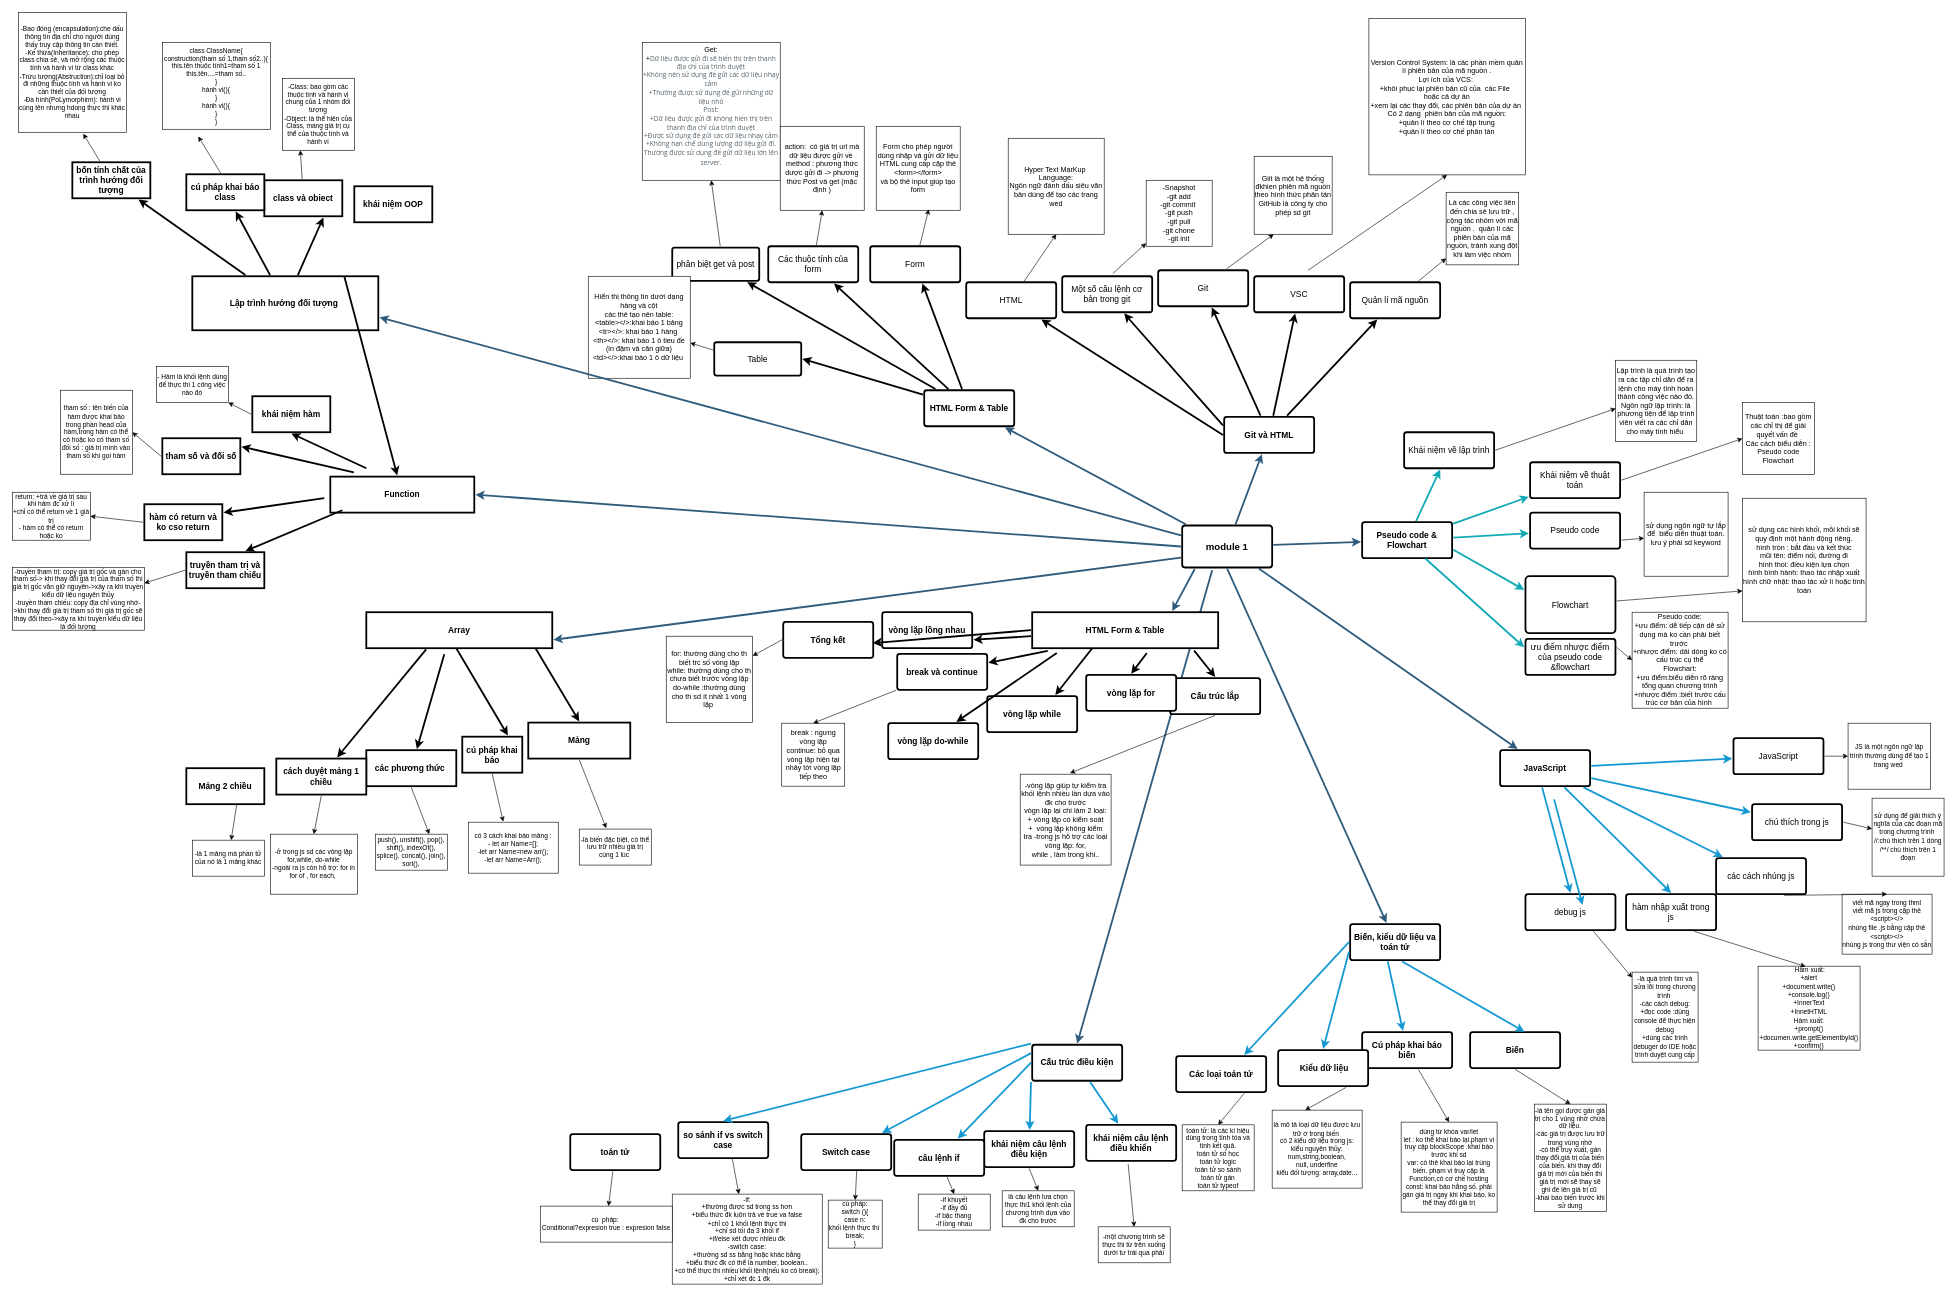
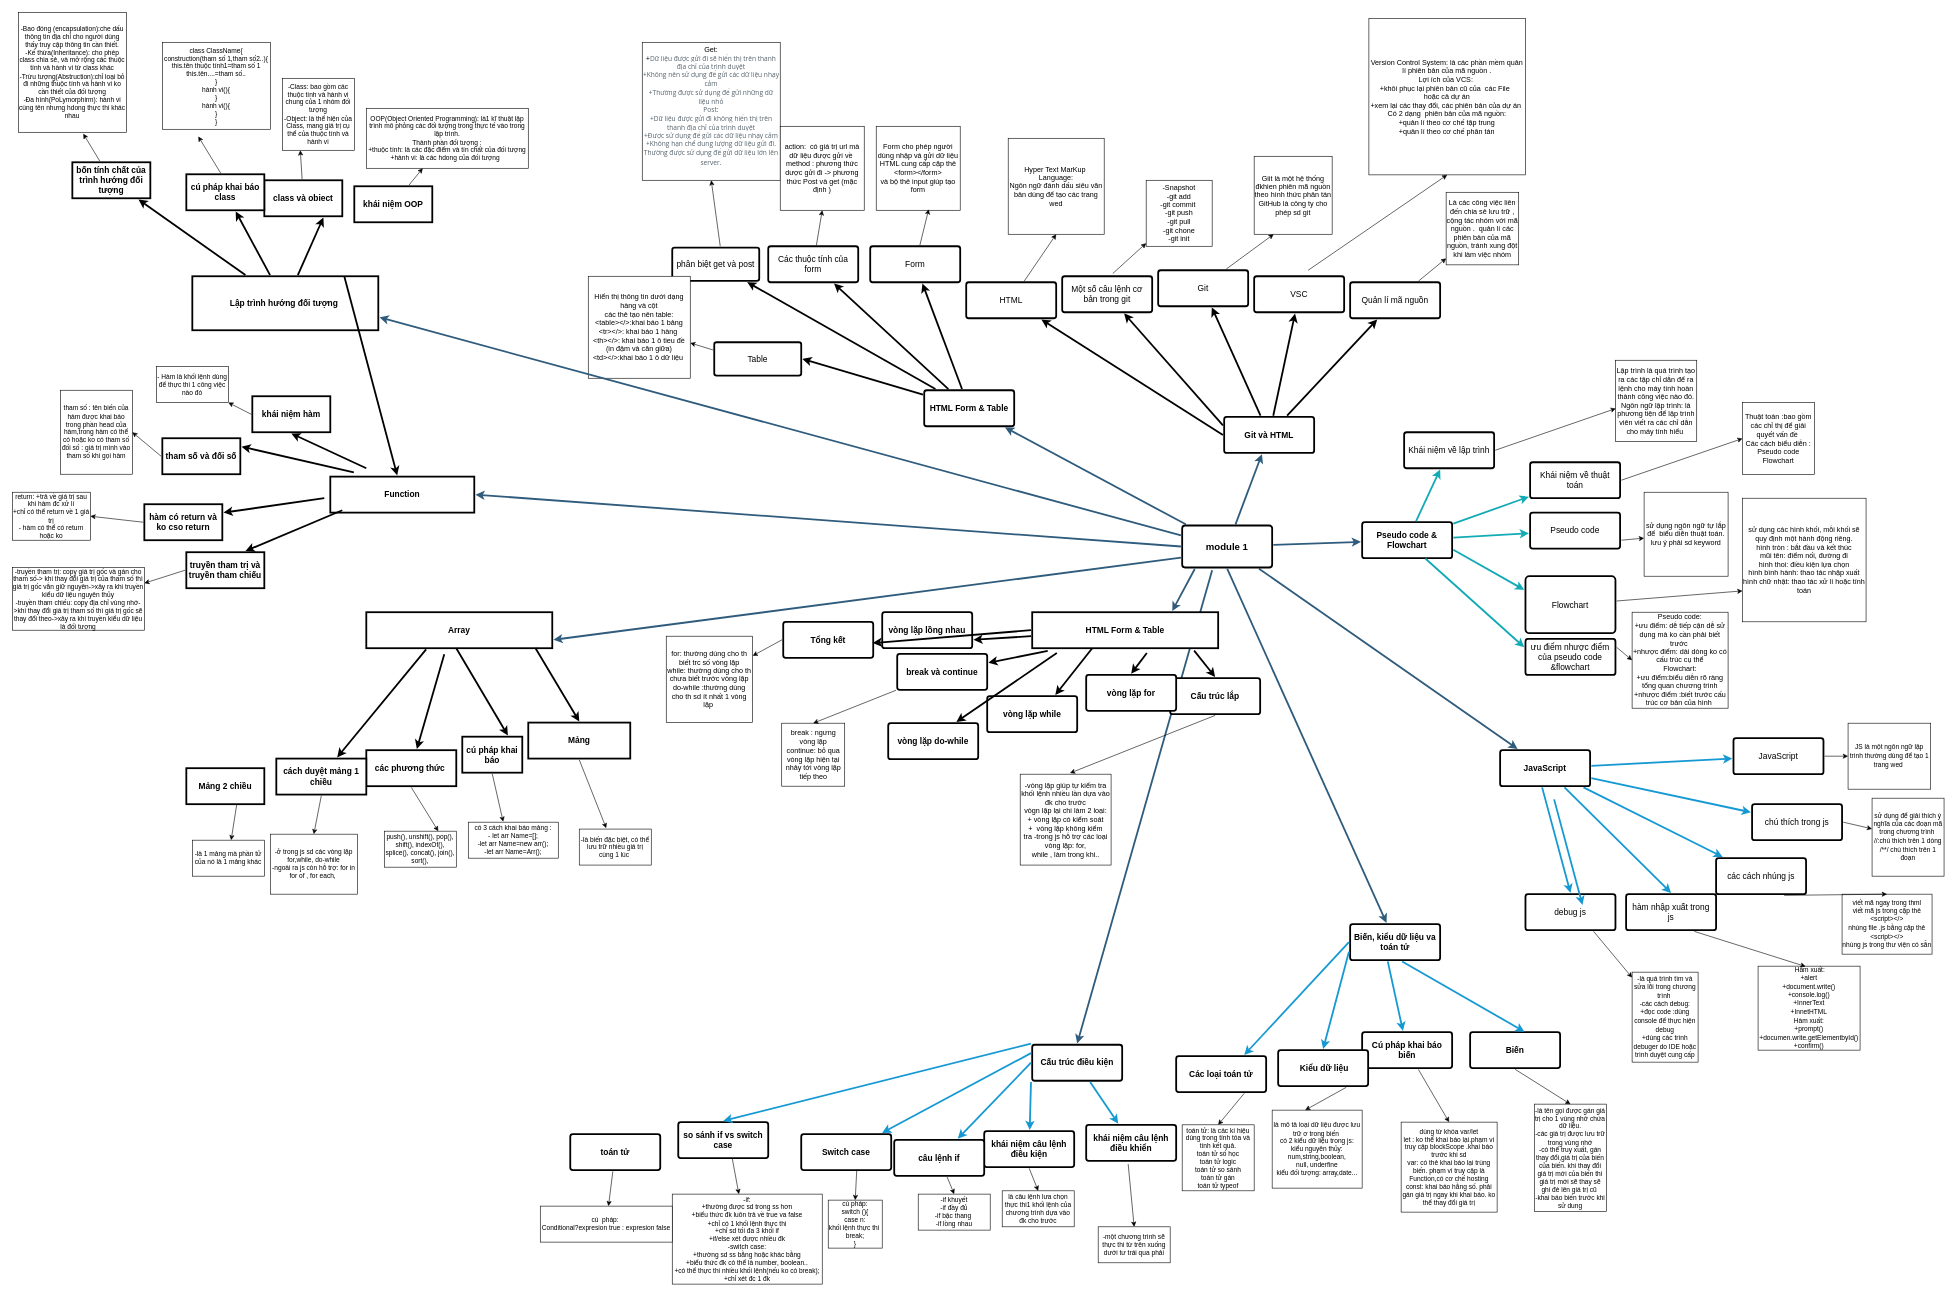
none -> (447, 138)
none -> (414, 179)
(513, 848) -> (513, 840)
(411, 852) -> (420, 849)
